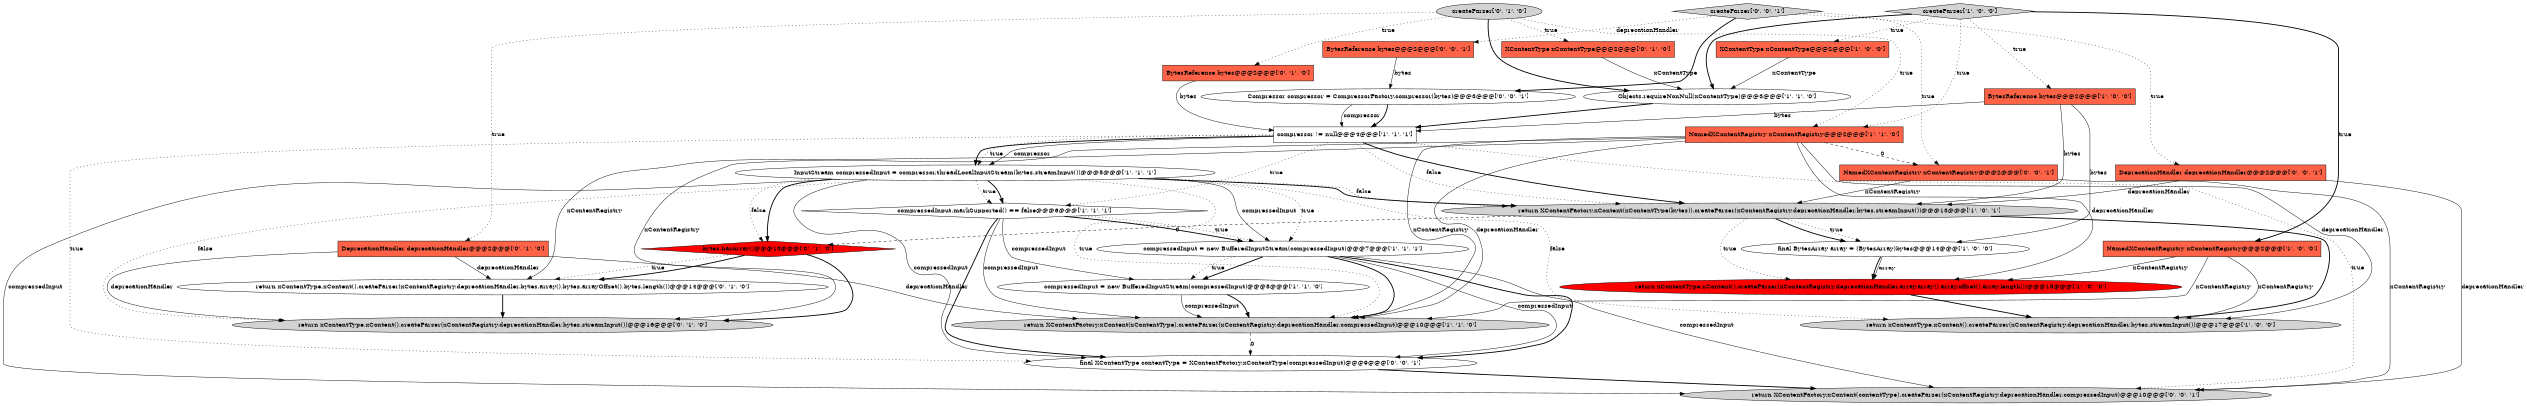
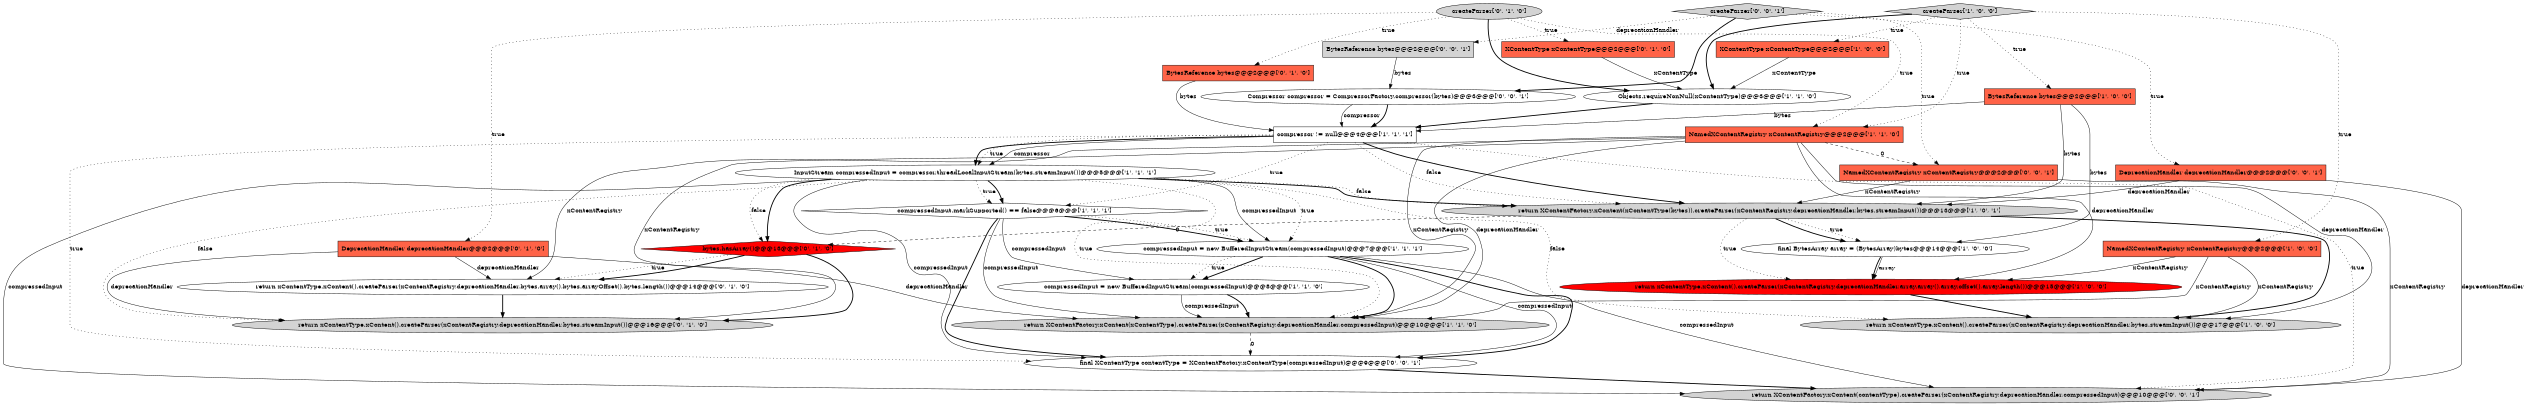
(2305, 30) -> (2305, 30)
(1398, 49) -> (1398, 49)
